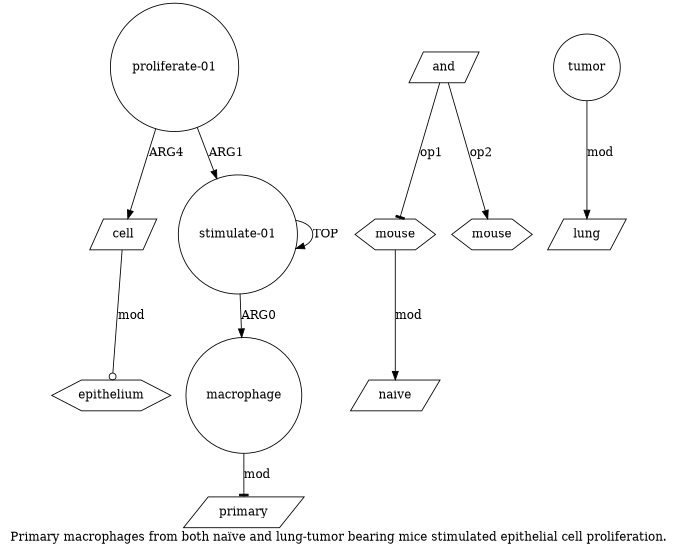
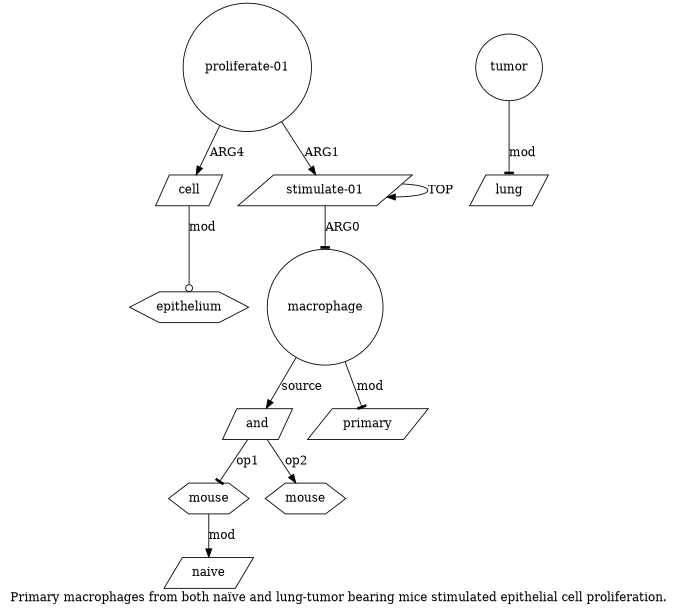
(587, 155) -> (509, 136)
(238, 234) -> (325, 190)
(241, 311) -> (325, 225)
none -> (283, 379)
